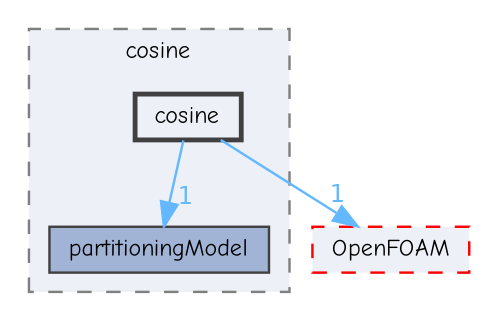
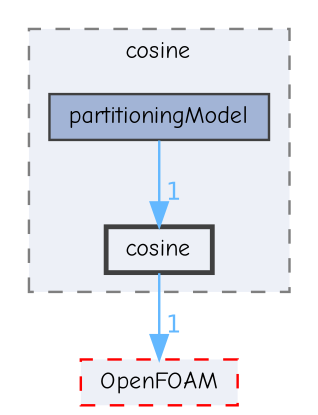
(176, 172) -> (159, 171)
